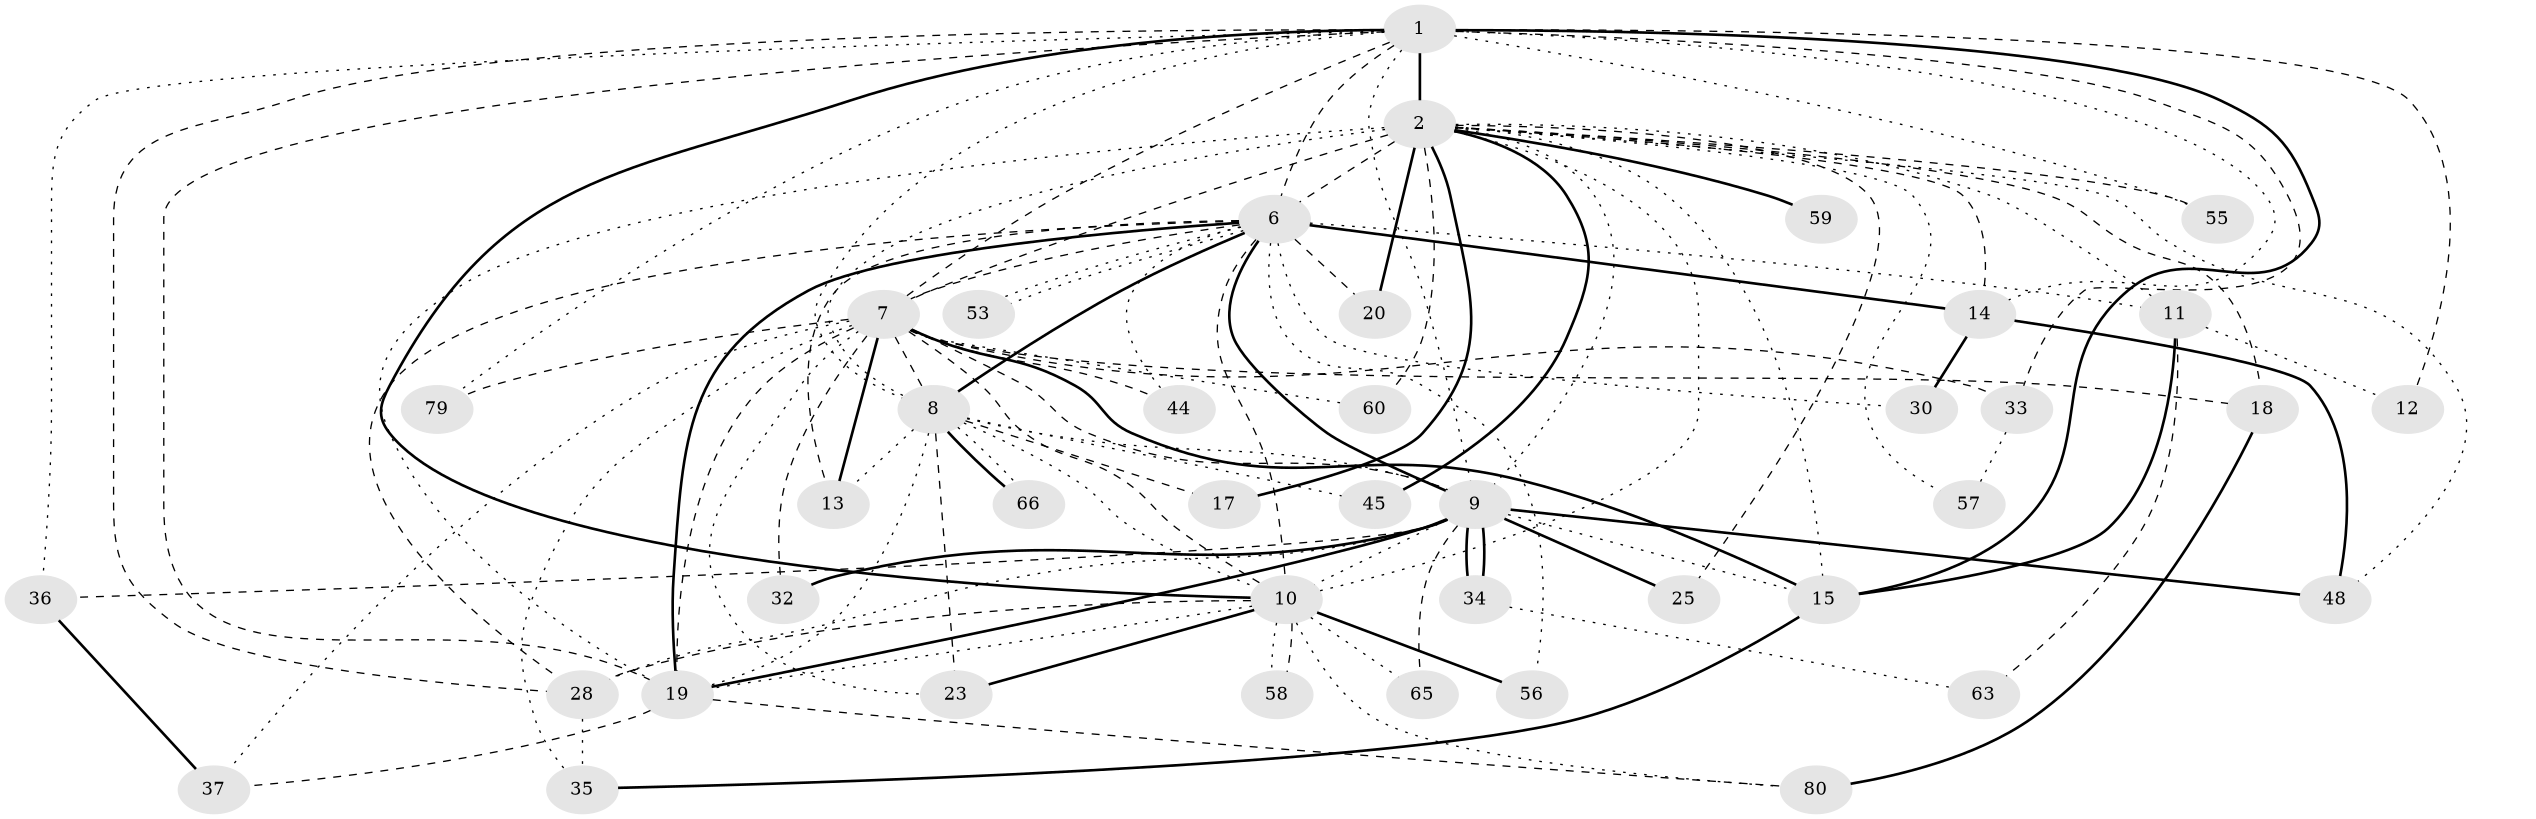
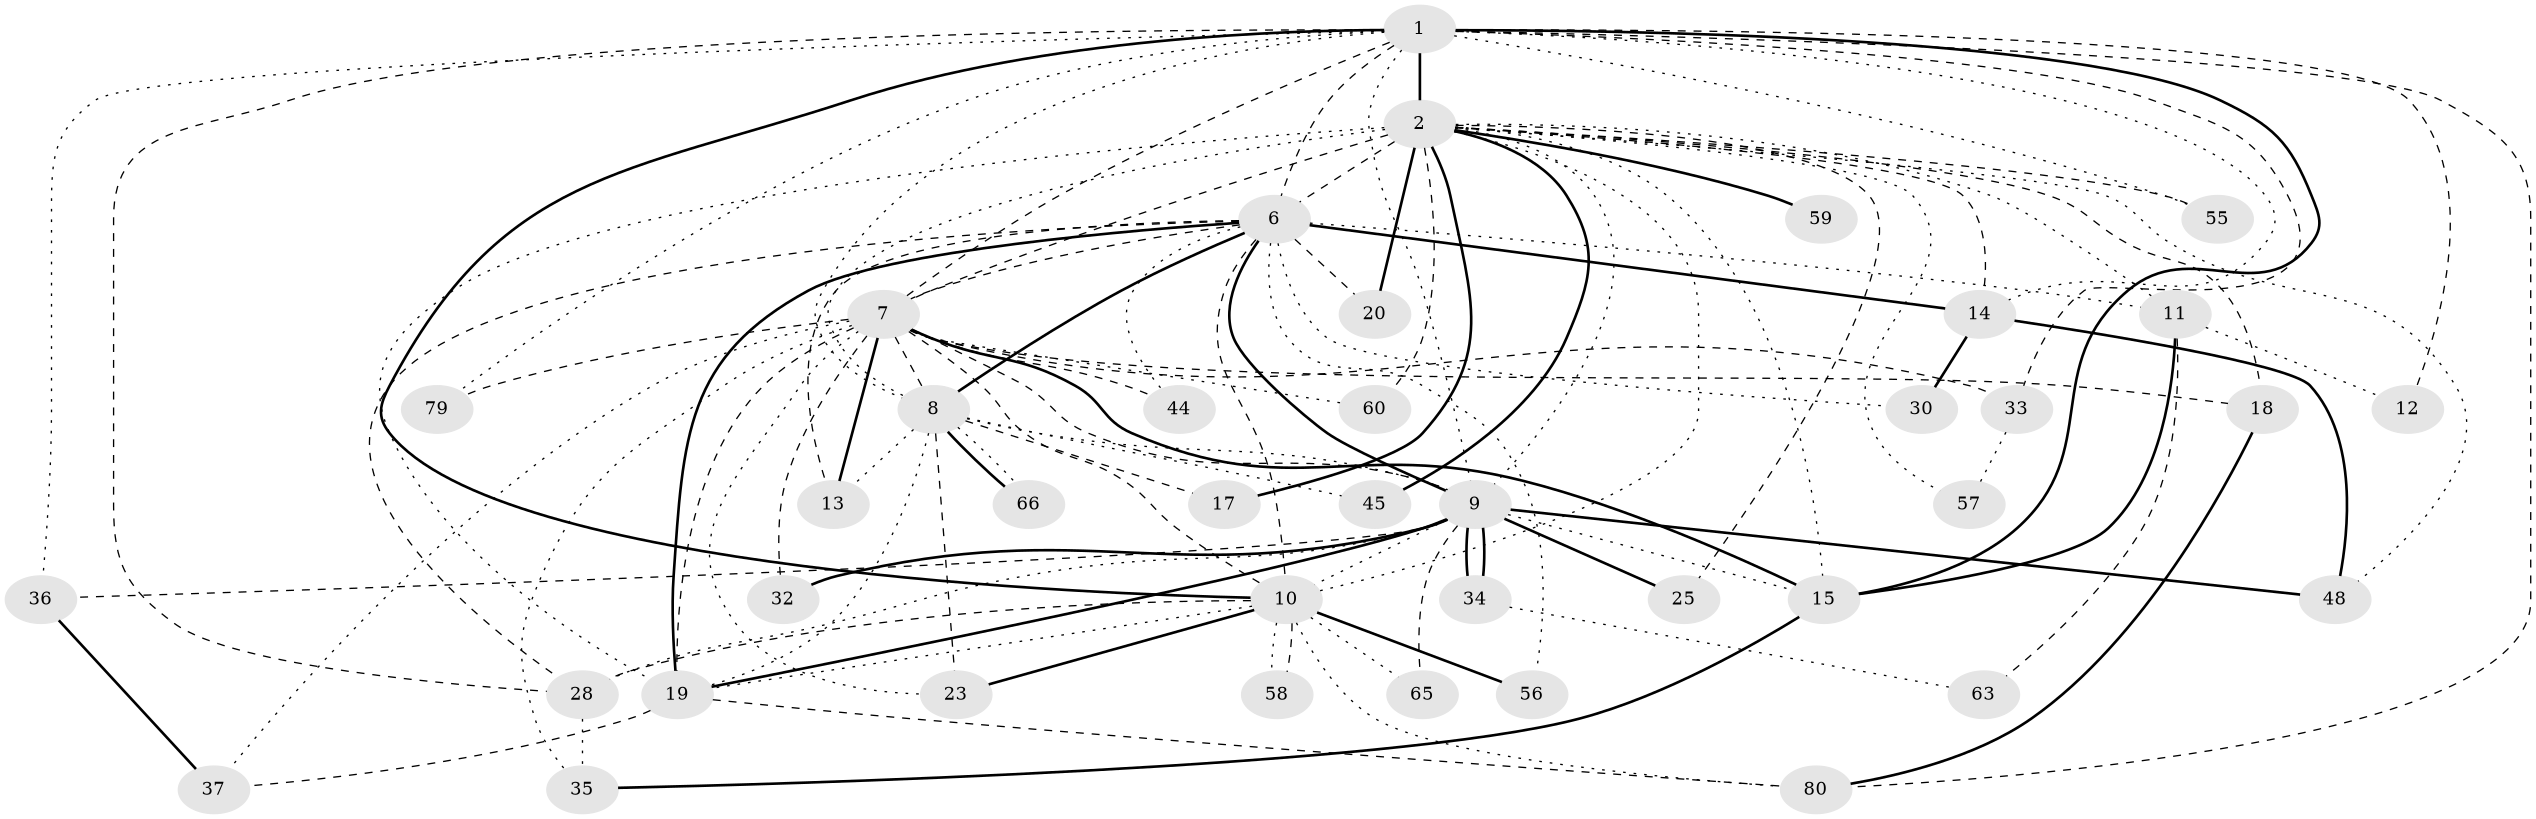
(336, 135) -> (2530, 201)
(979, 314) -> none
(1108, 508) -> none
